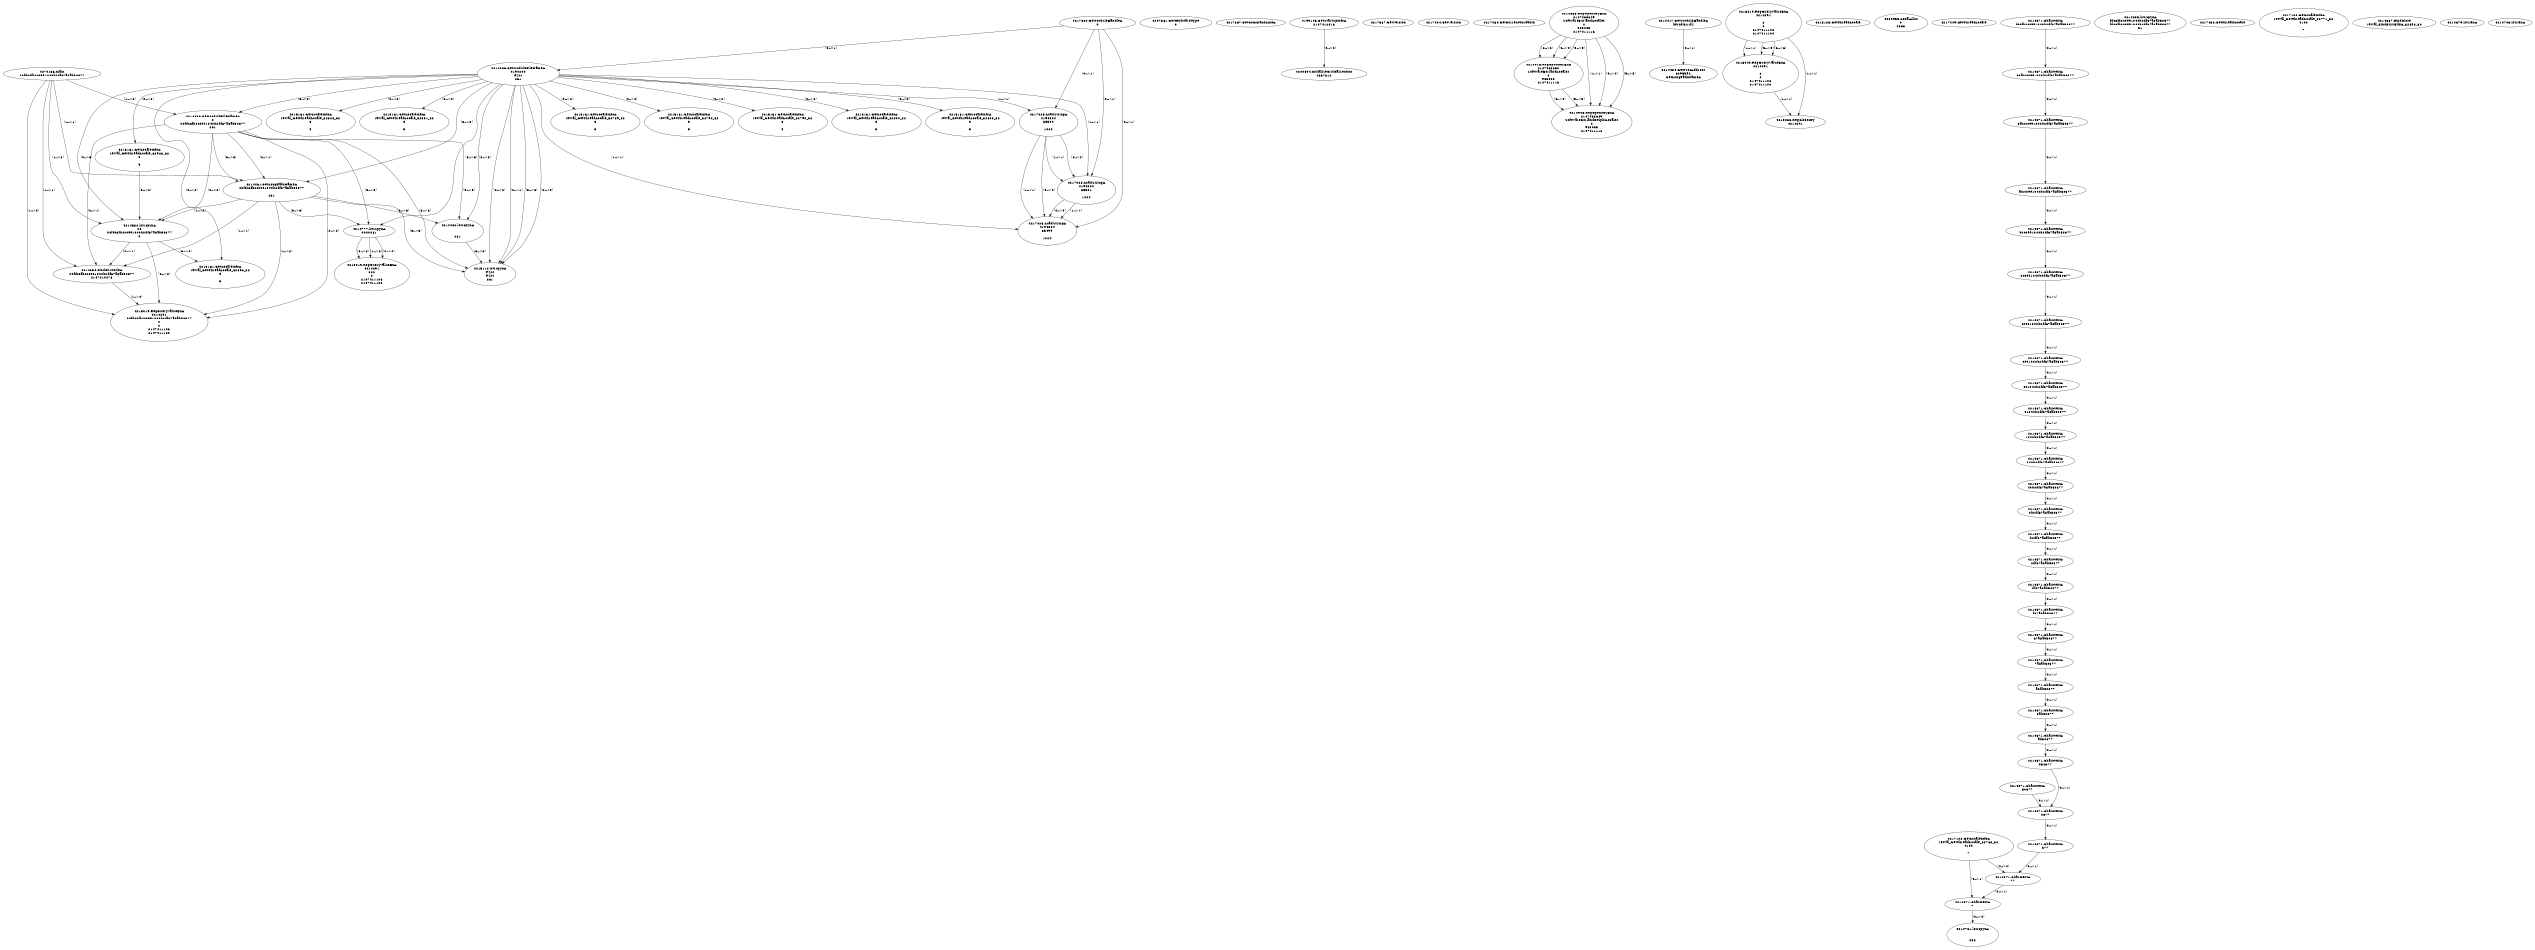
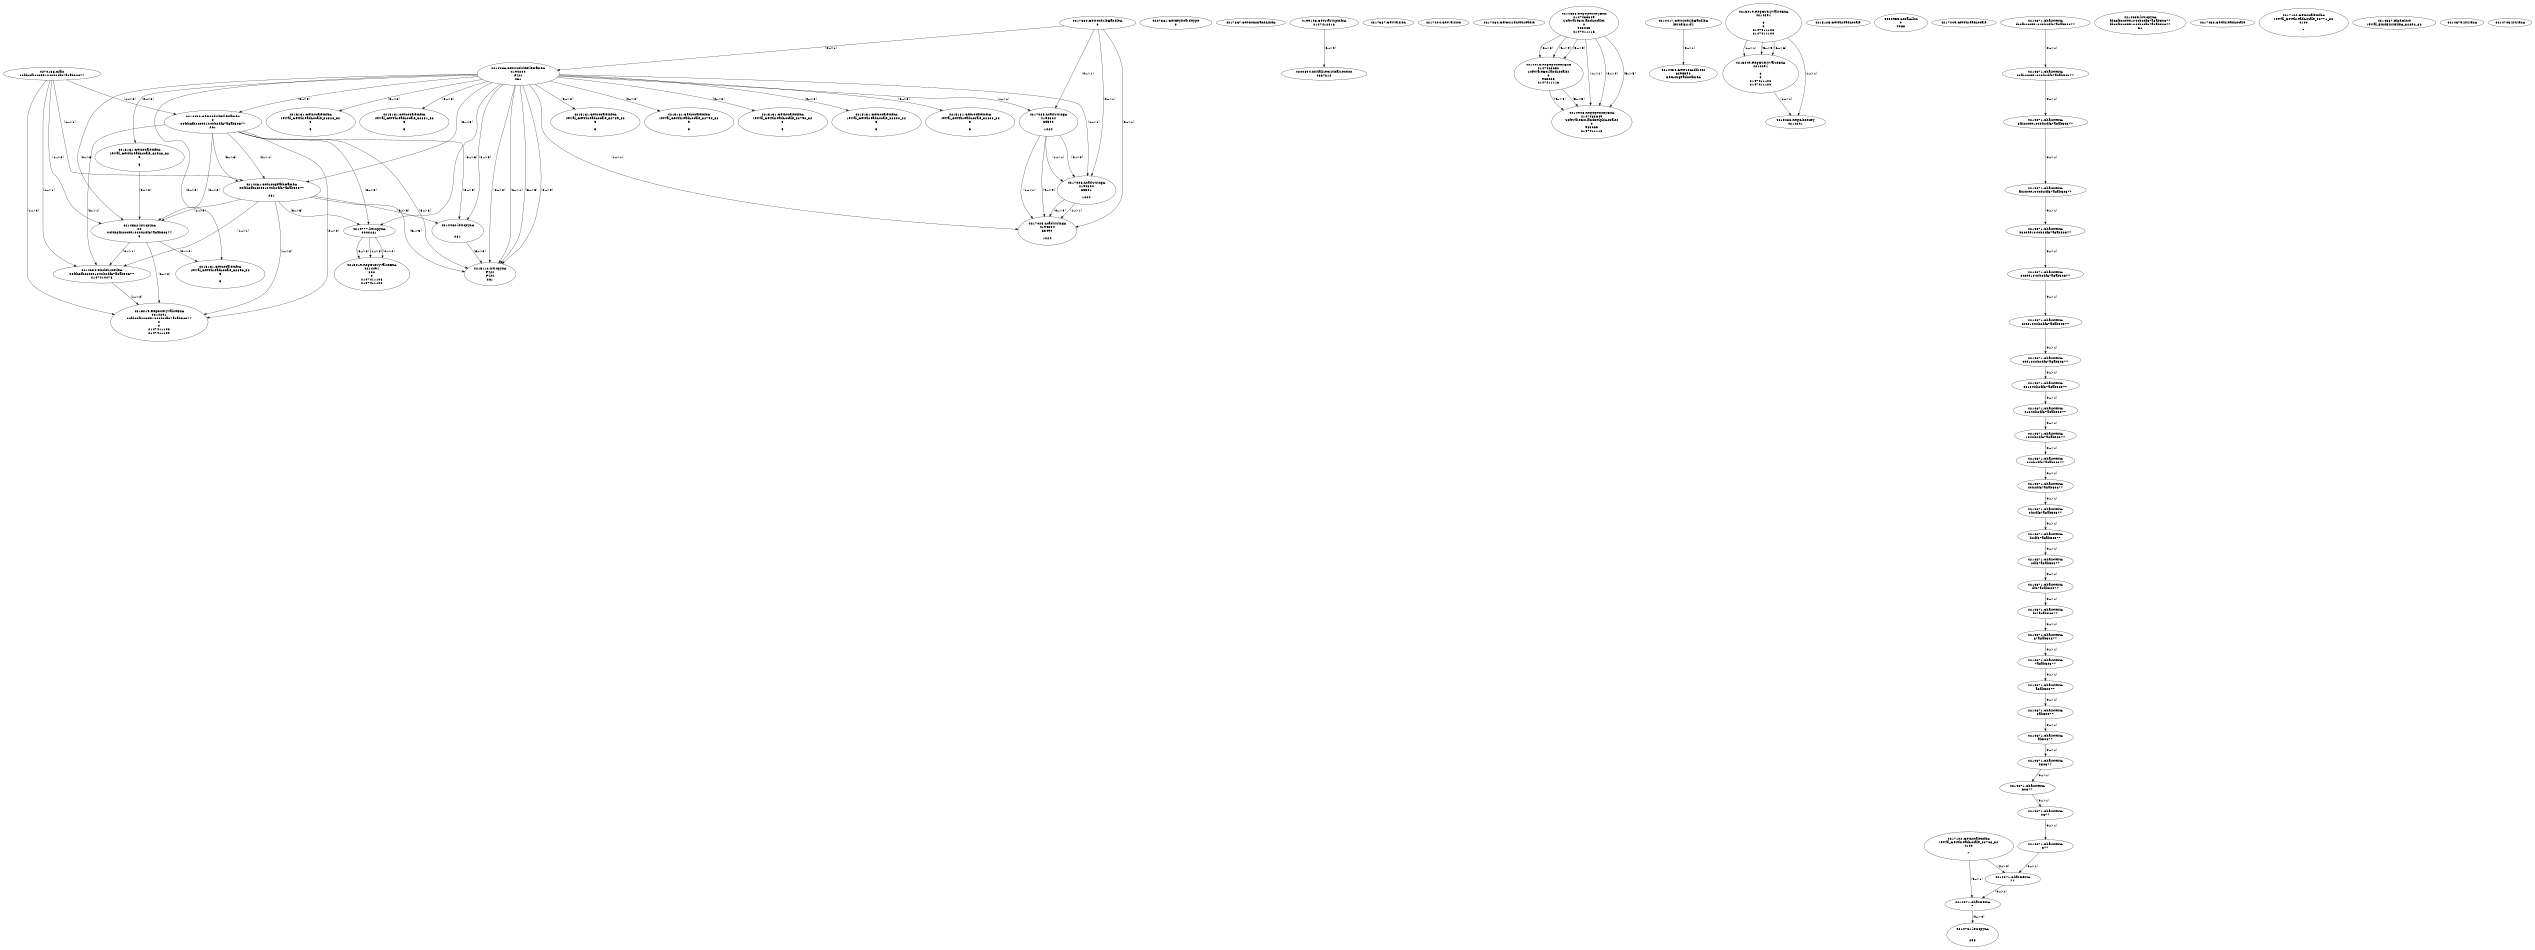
(2058, 787) -> (2037, 774)
